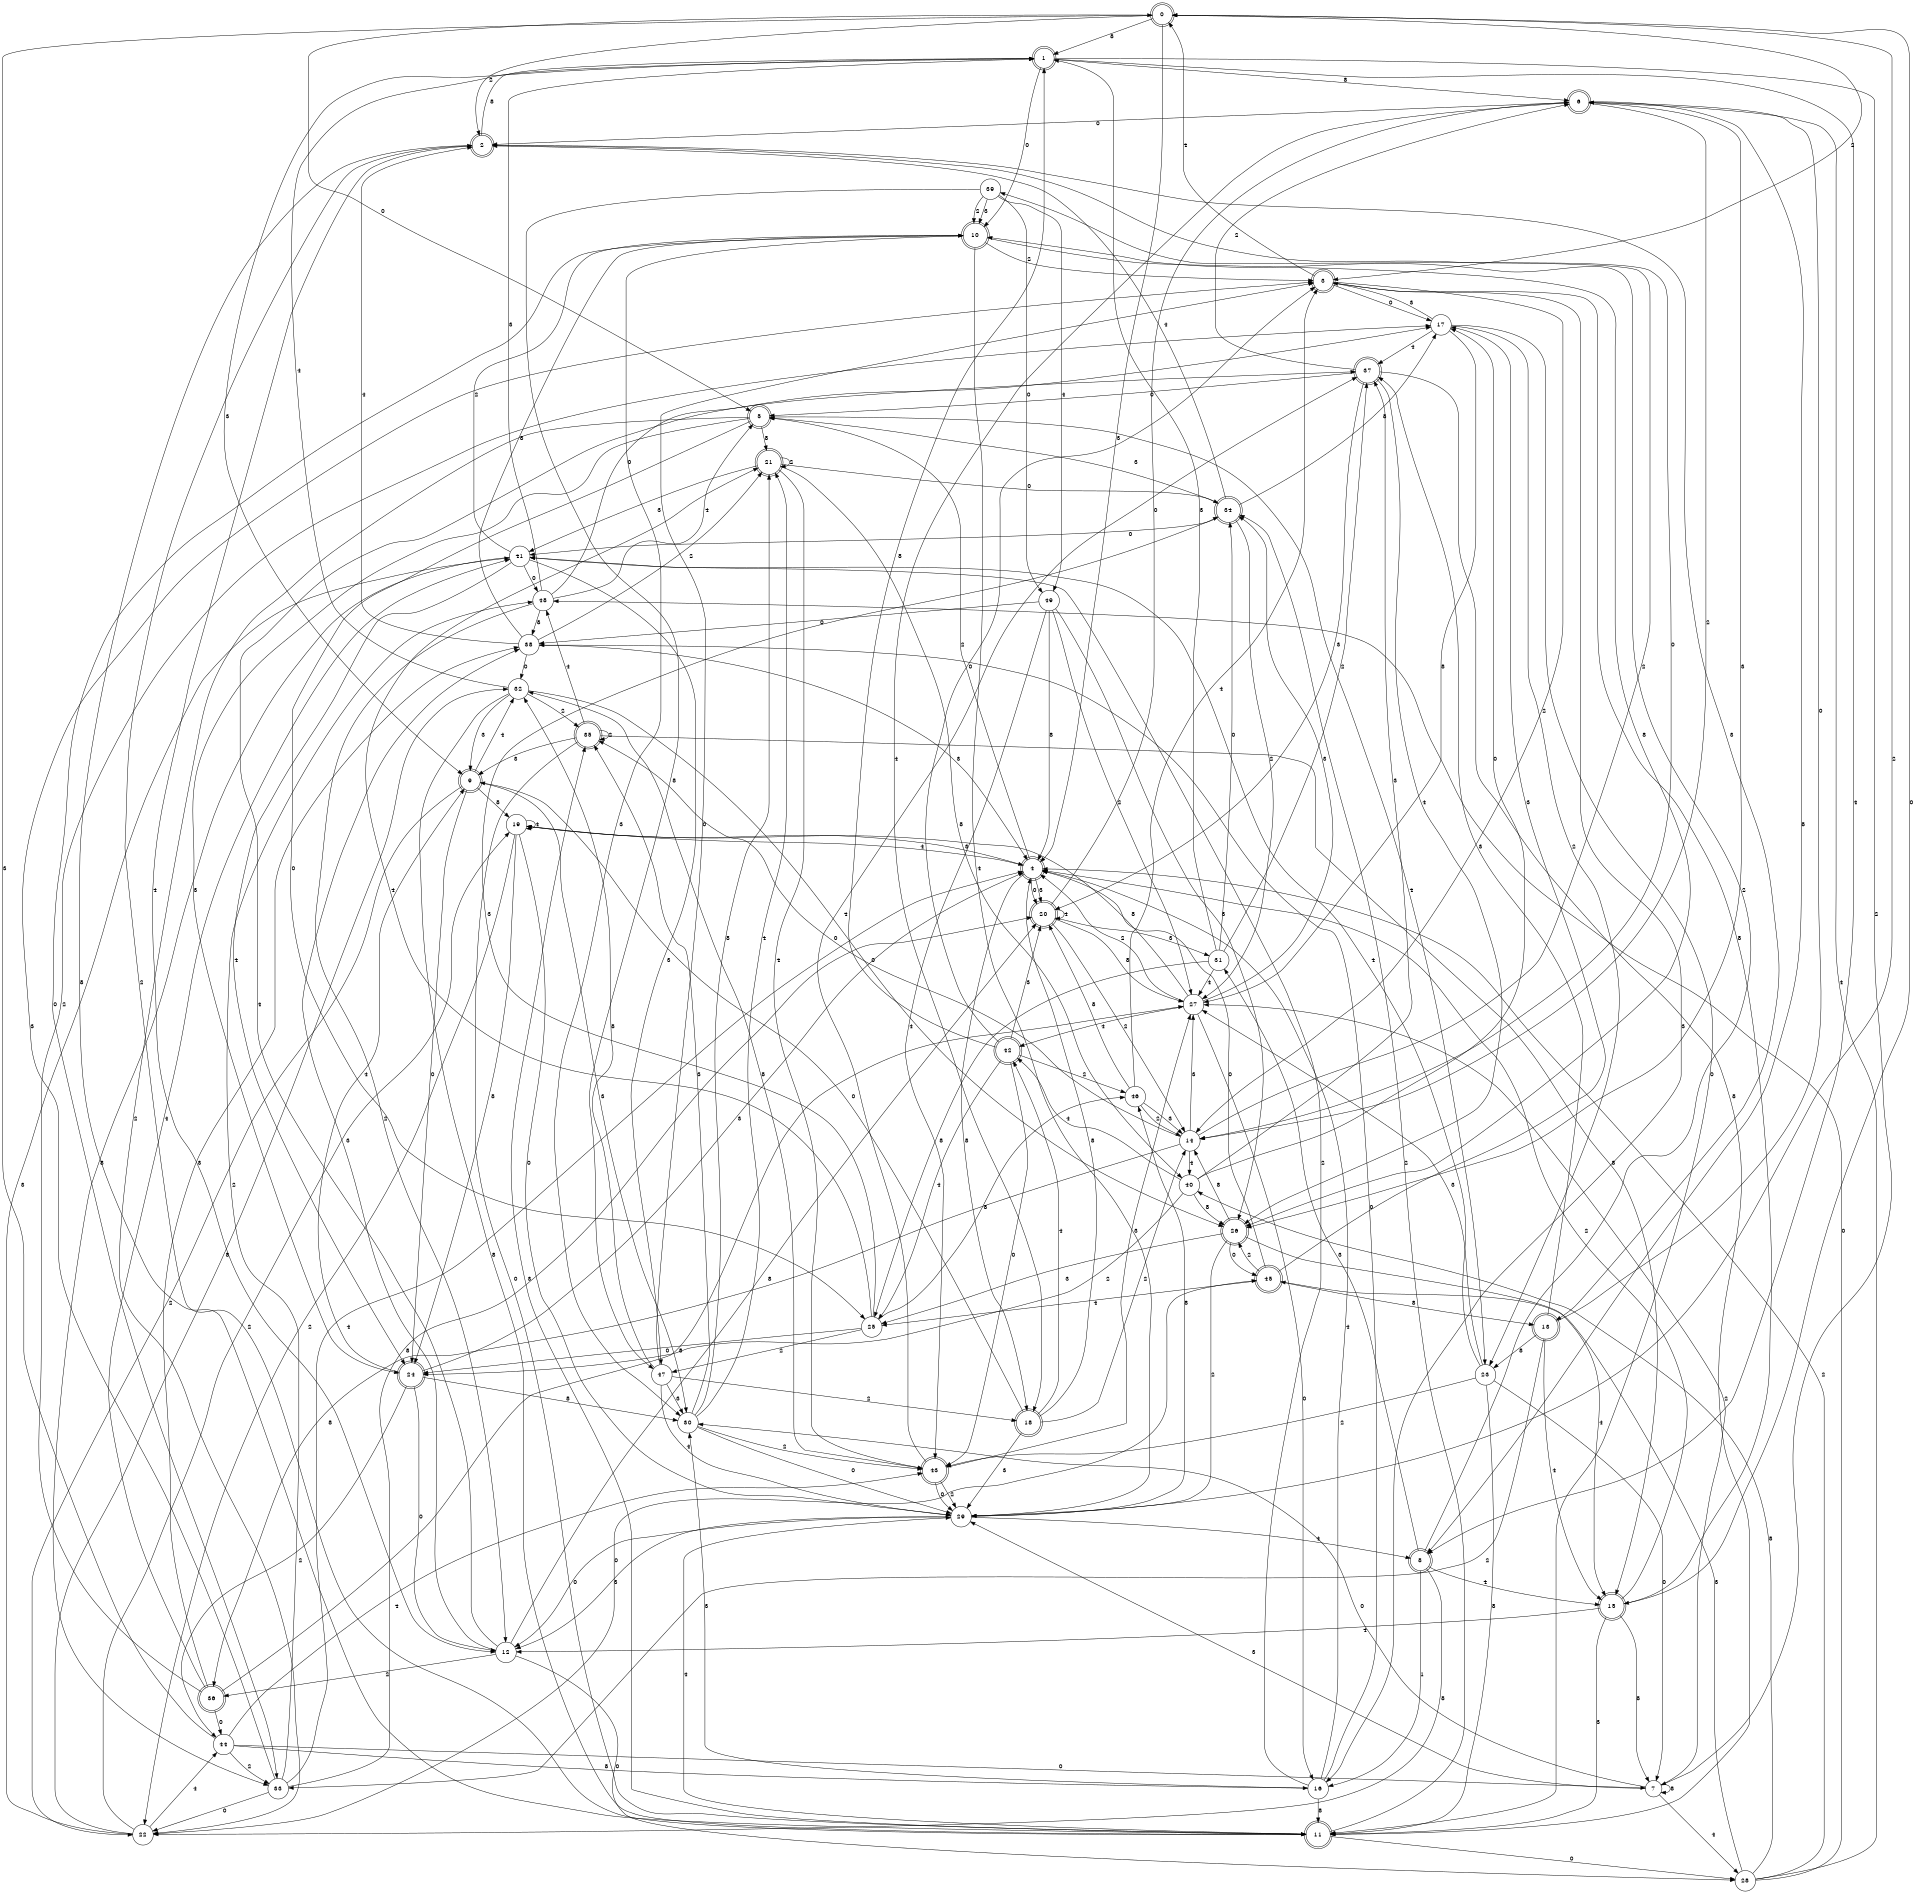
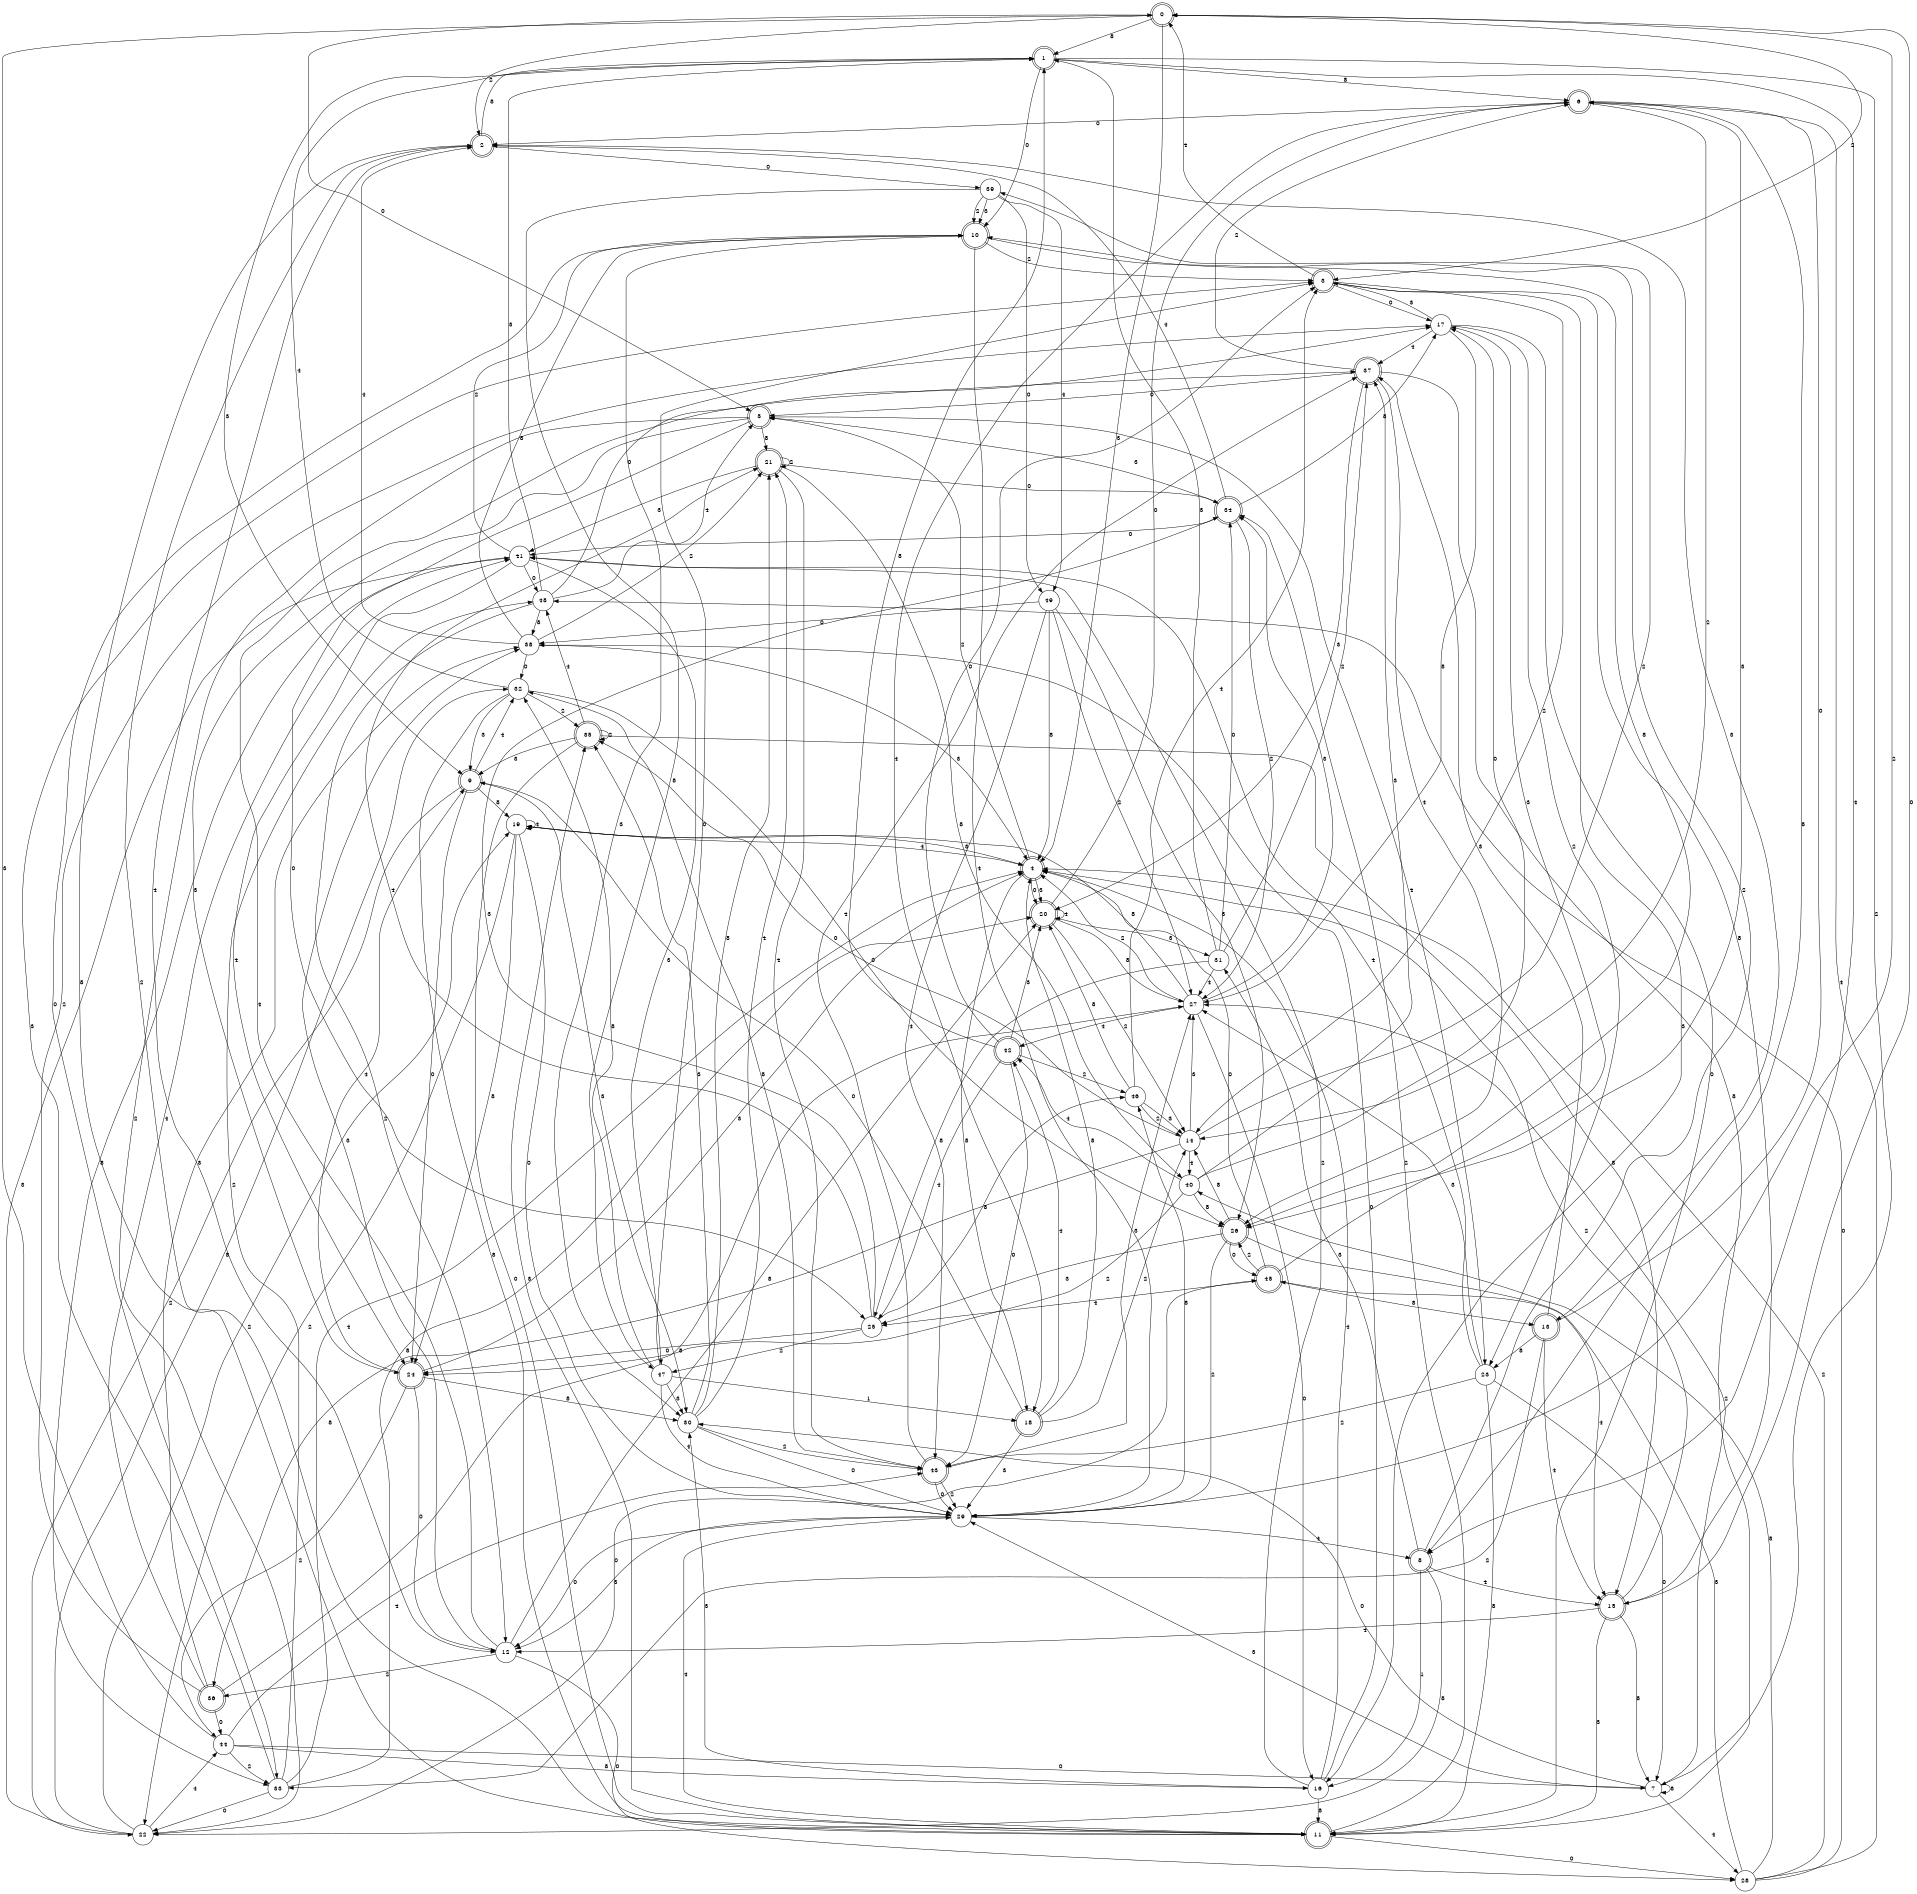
(1639, 268) -> (734, 167)
(869, 1399) -> (869, 1399)
